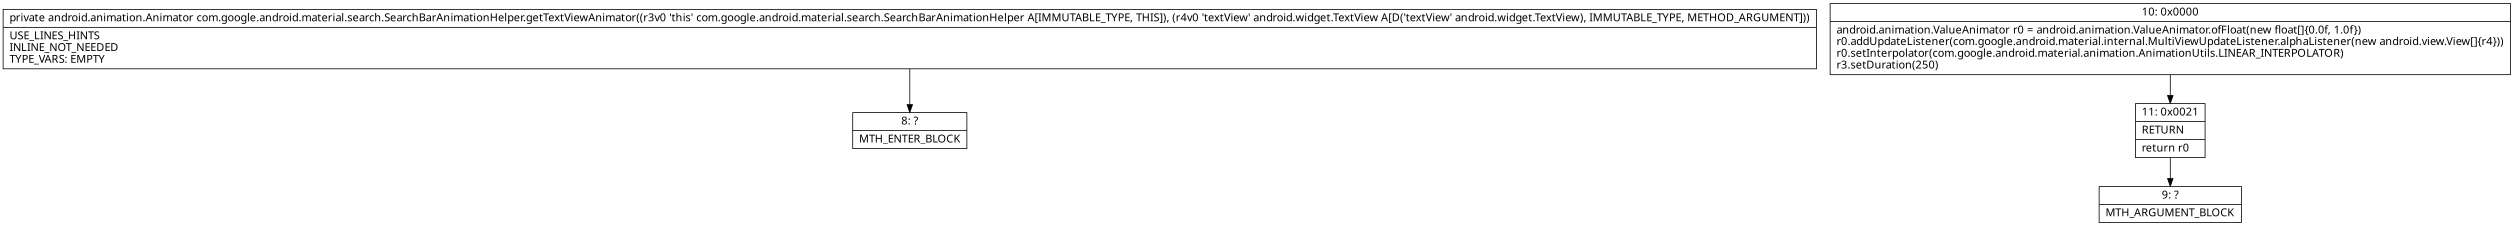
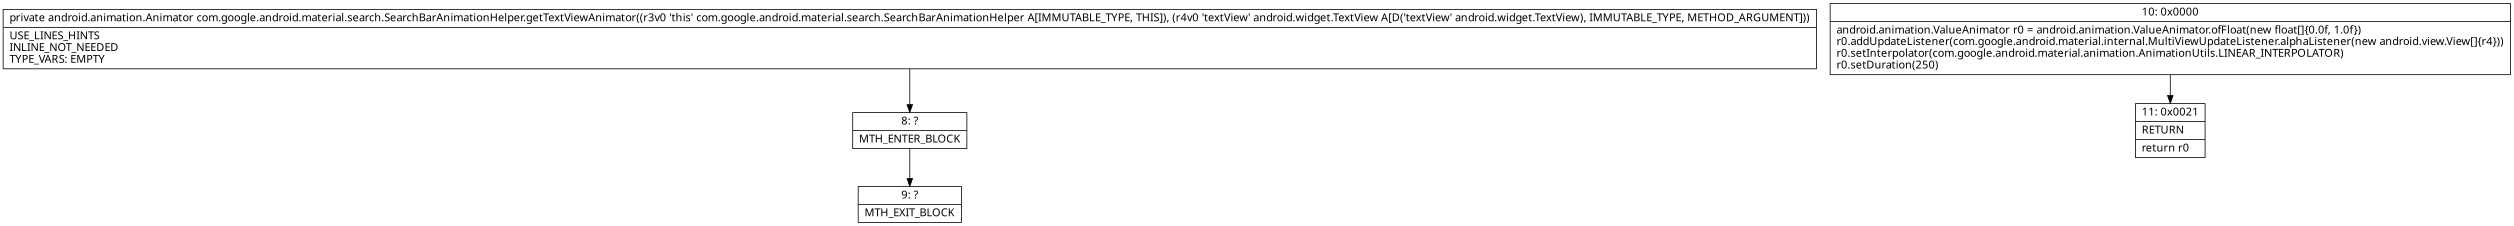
(1888, 65) -> (1888, 65)
(2170, 168) -> (910, 164)
(2170, 213) -> (910, 213)
